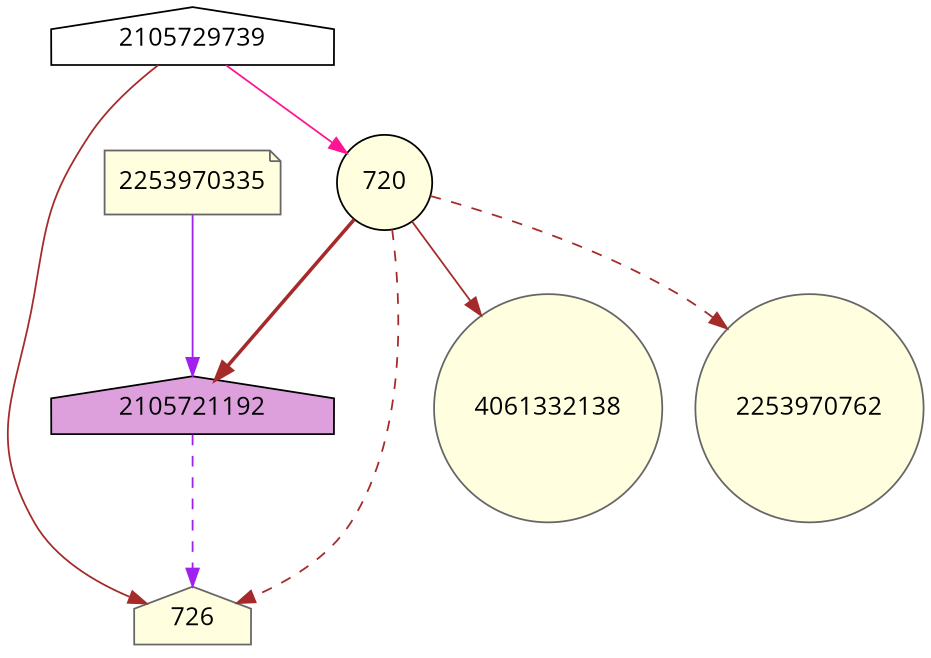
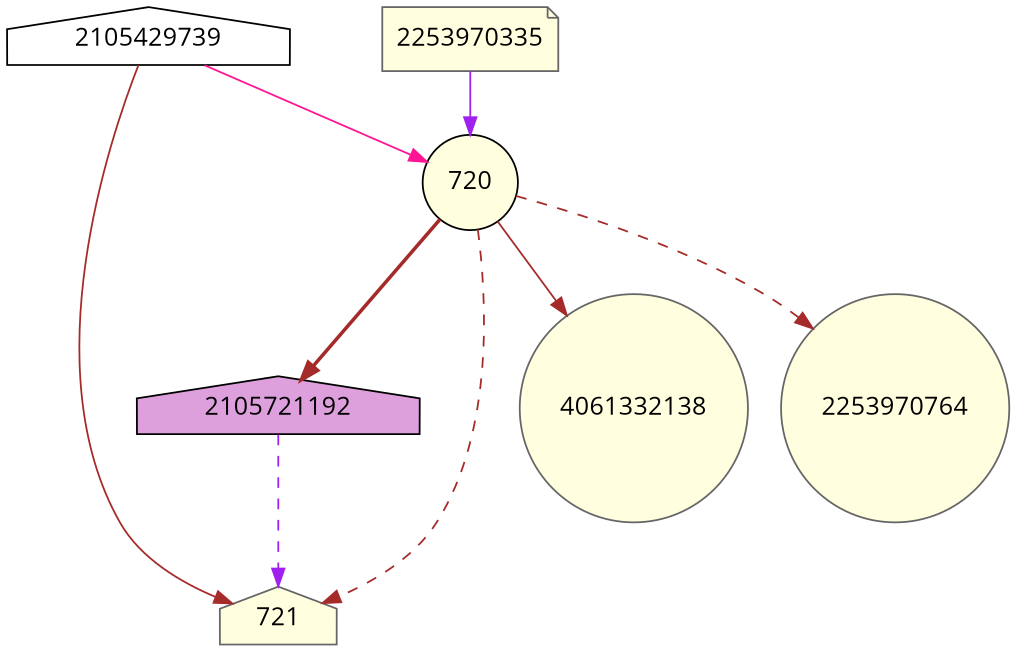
(193, 39) -> (149, 39)
(193, 286) -> (470, 94)
(809, 408) -> (895, 408)
(193, 619) -> (278, 619)
